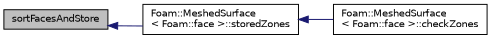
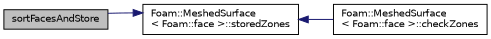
(130, 26) -> (121, 13)
